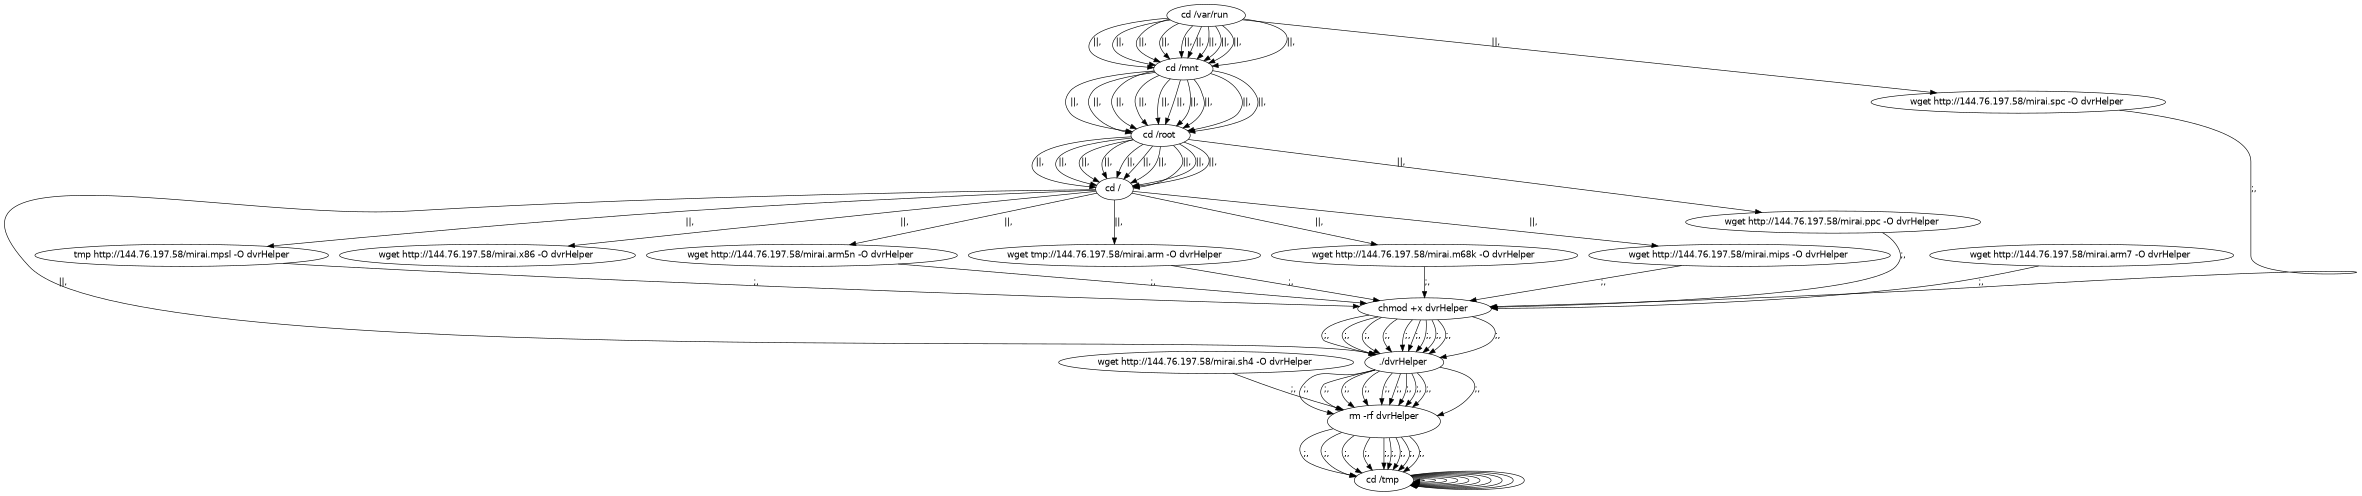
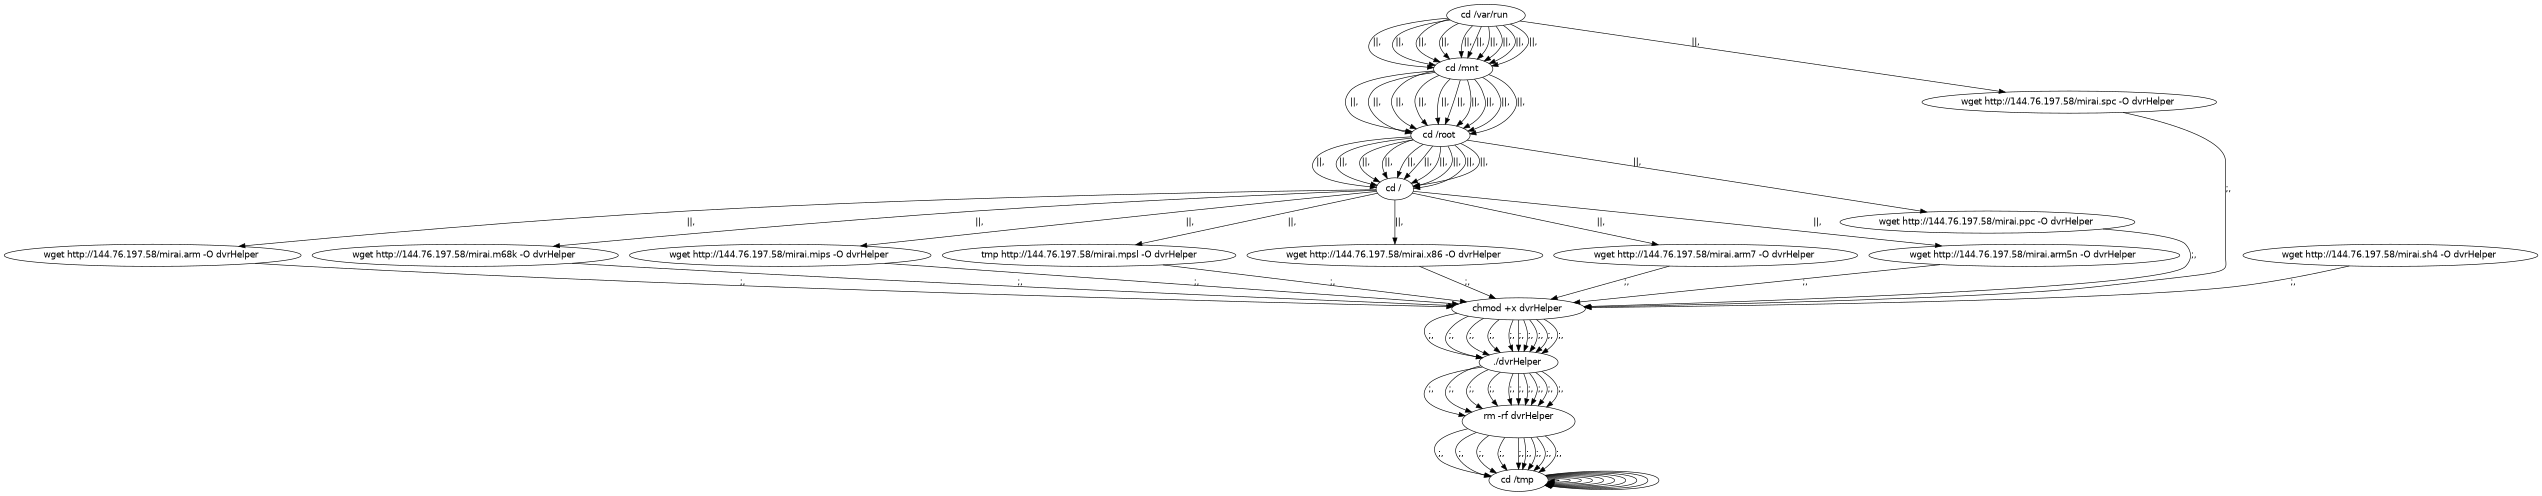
(1114, 255) -> (153, 255)
none -> (1454, 281)
(121, 302) -> (1532, 218)
(1285, 392) -> (1971, 300)
